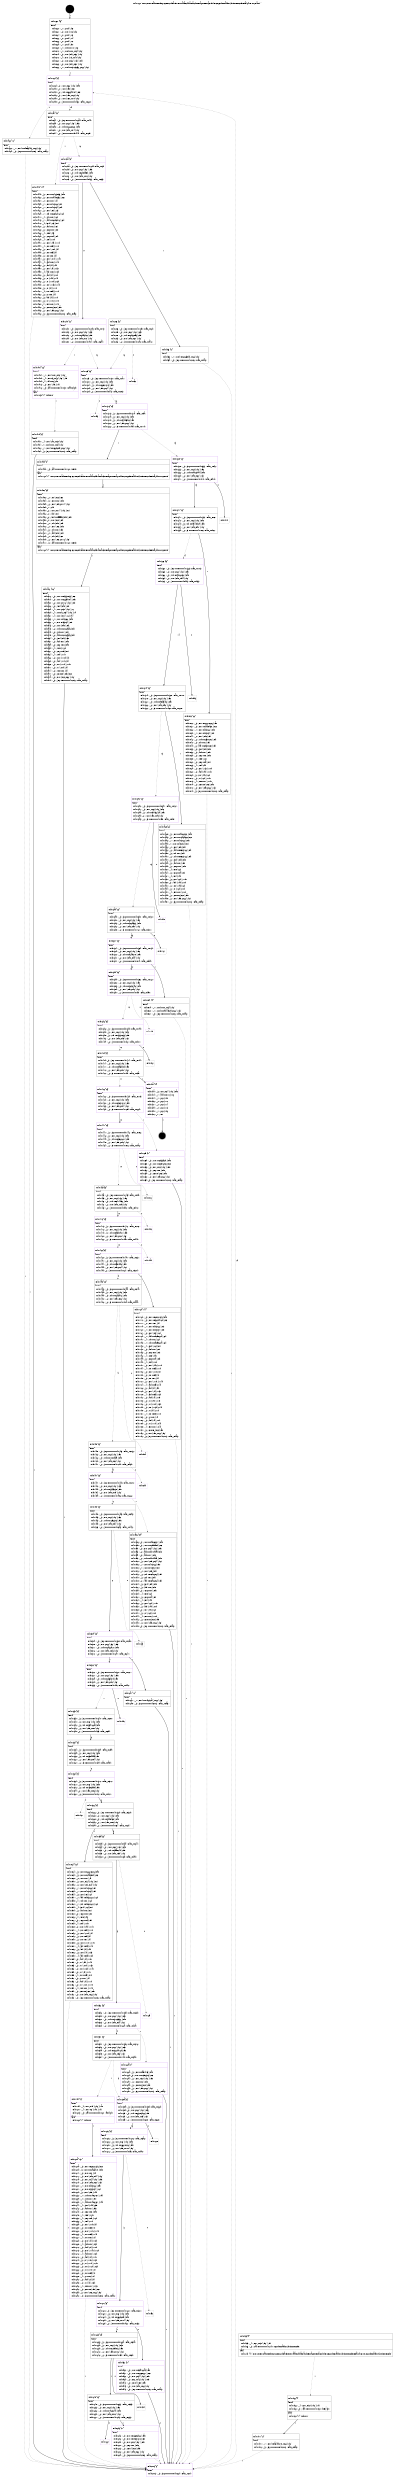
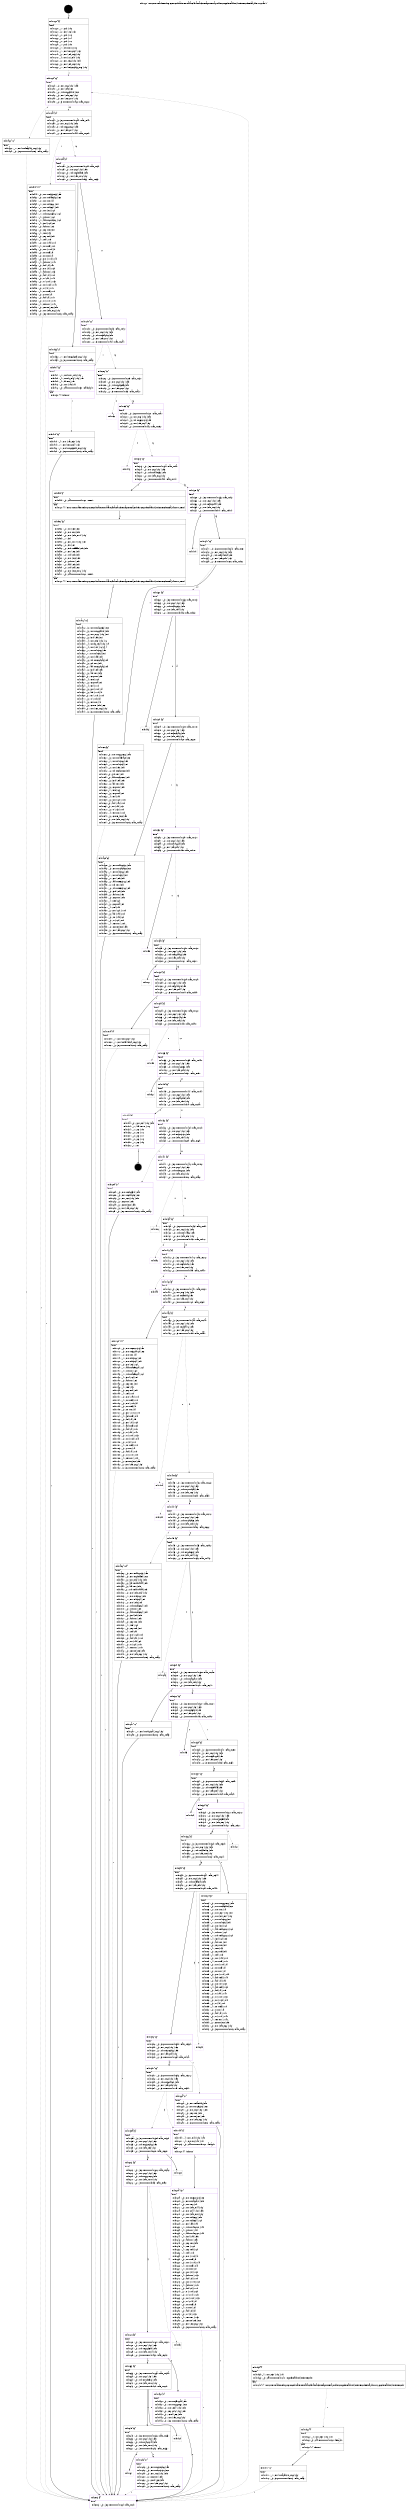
(93, 356) -> (112, 356)
(191, 1685) -> (101, 1716)
none -> (190, 1816)
